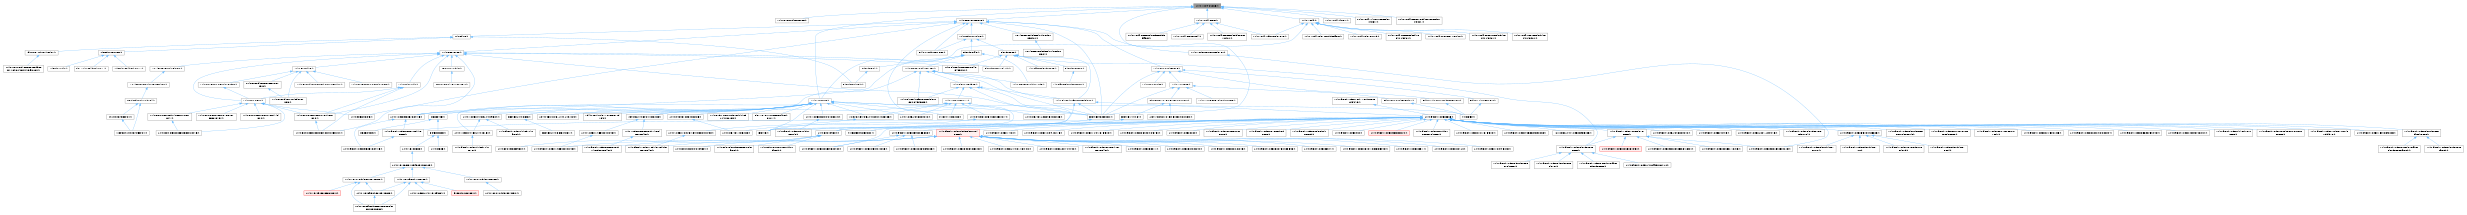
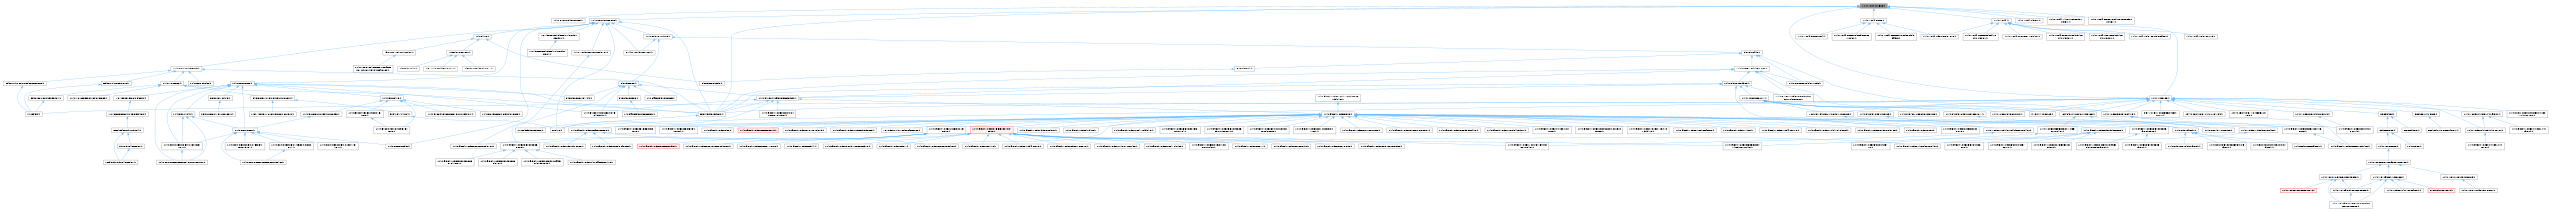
none -> (665, 106)
(753, 110) -> none
(1435, 125) -> (778, 107)
